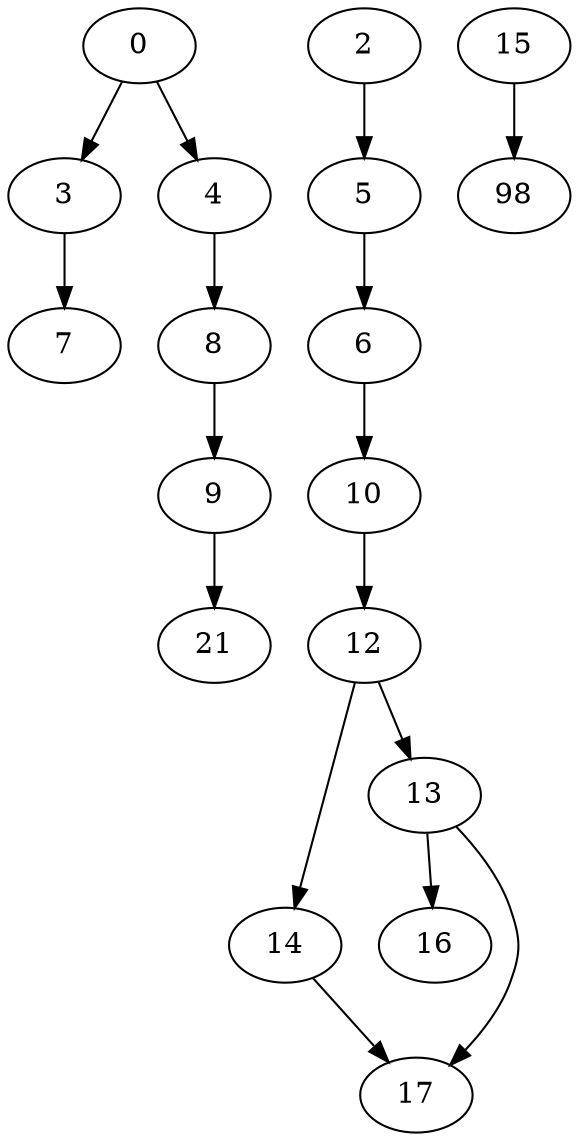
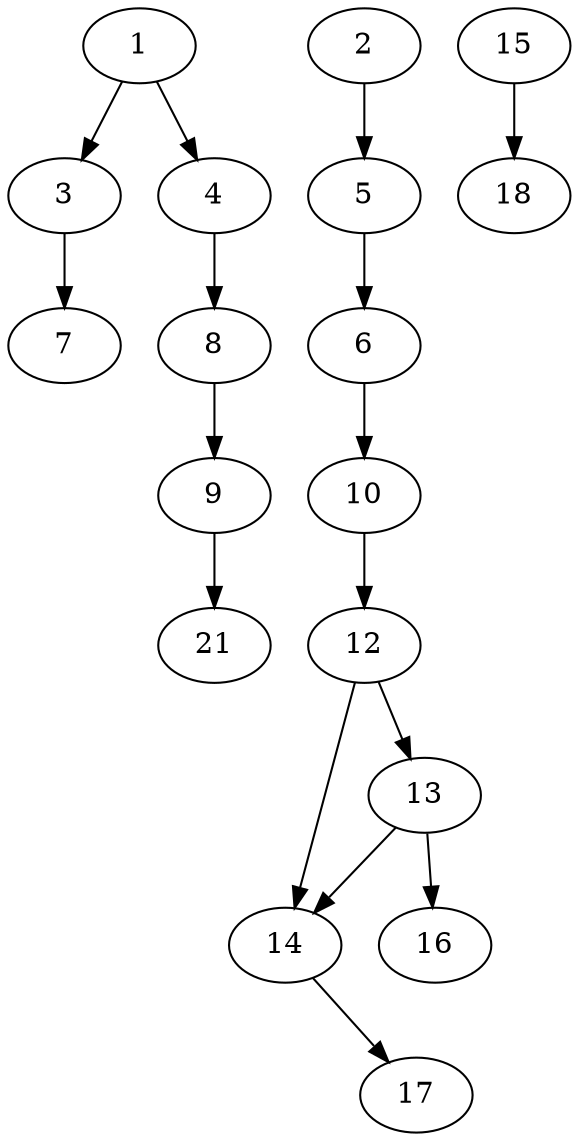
(139, 46) -> (139, 46)
(514, 196) -> (514, 196)
(518, 937) -> (362, 862)
